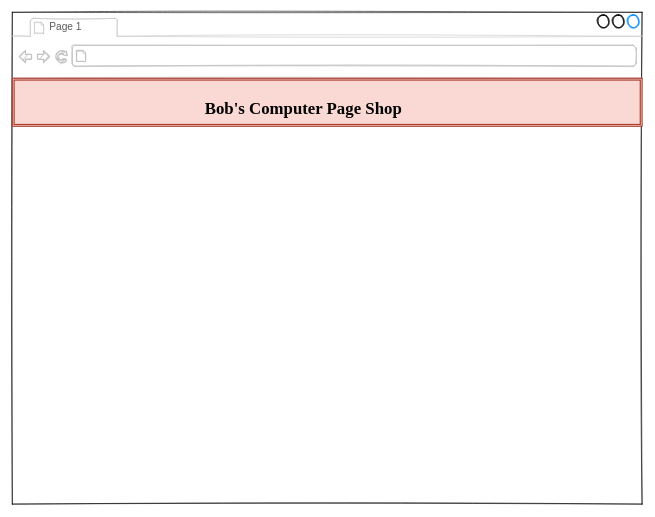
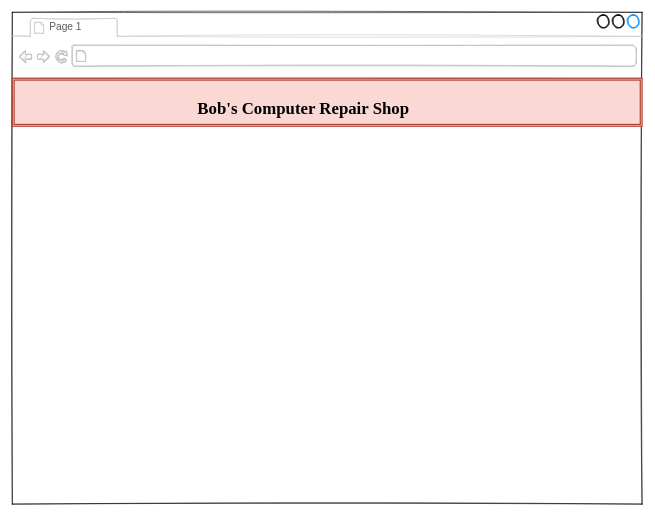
(304, 108) -> (304, 108)
